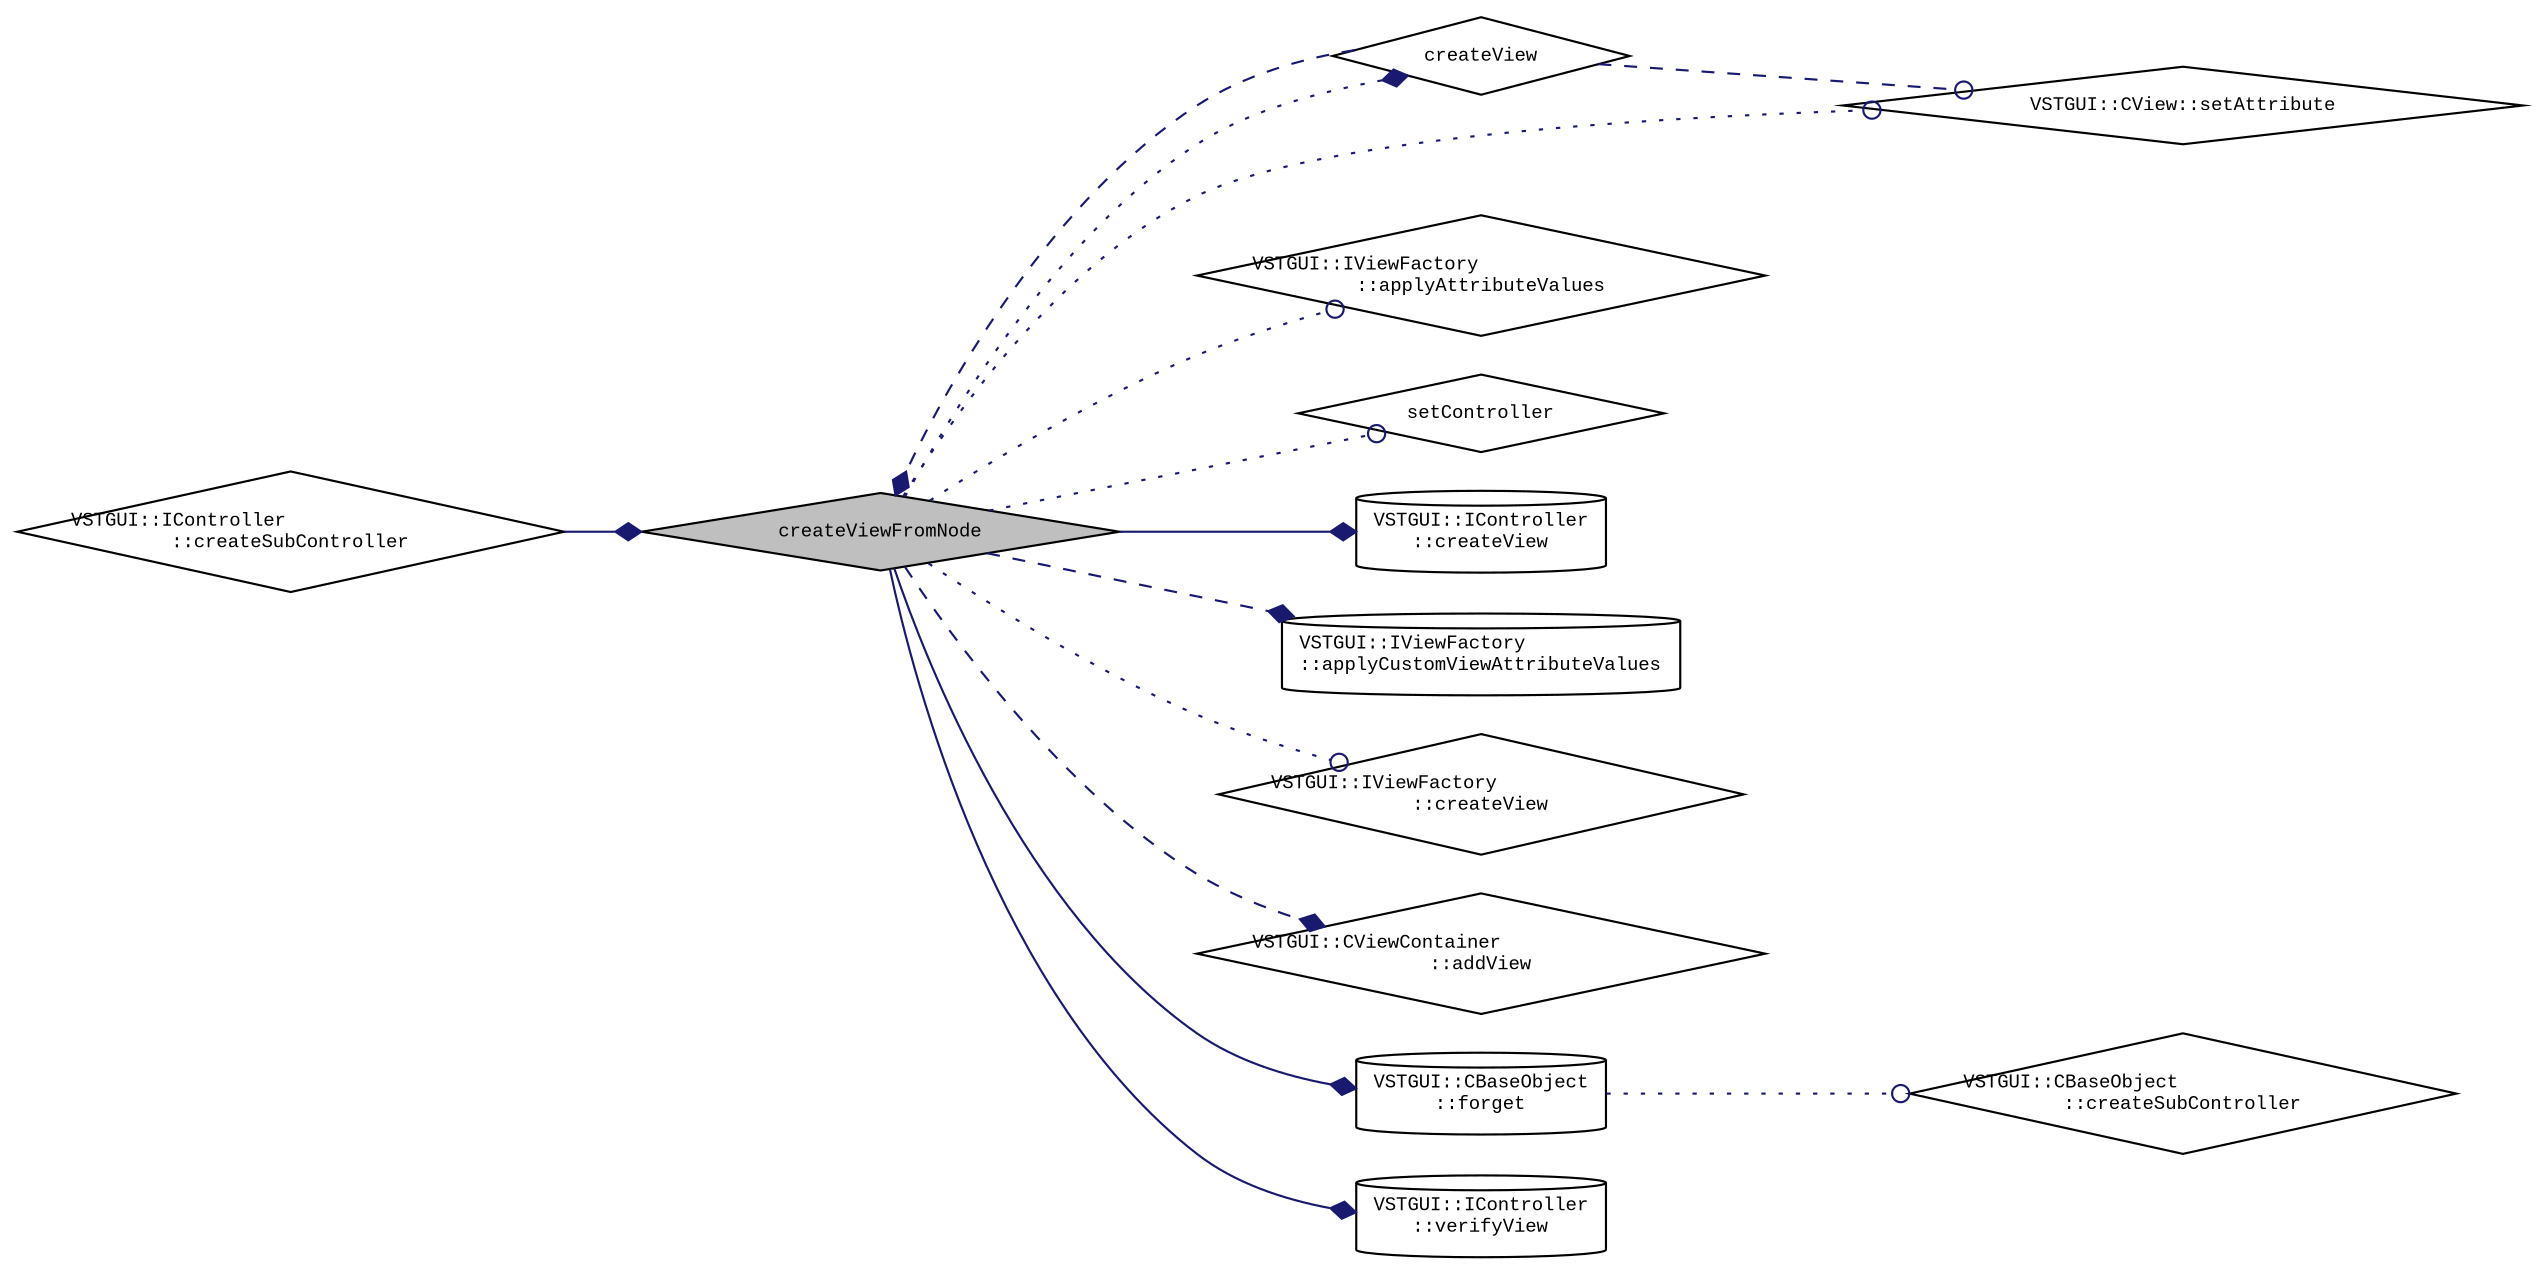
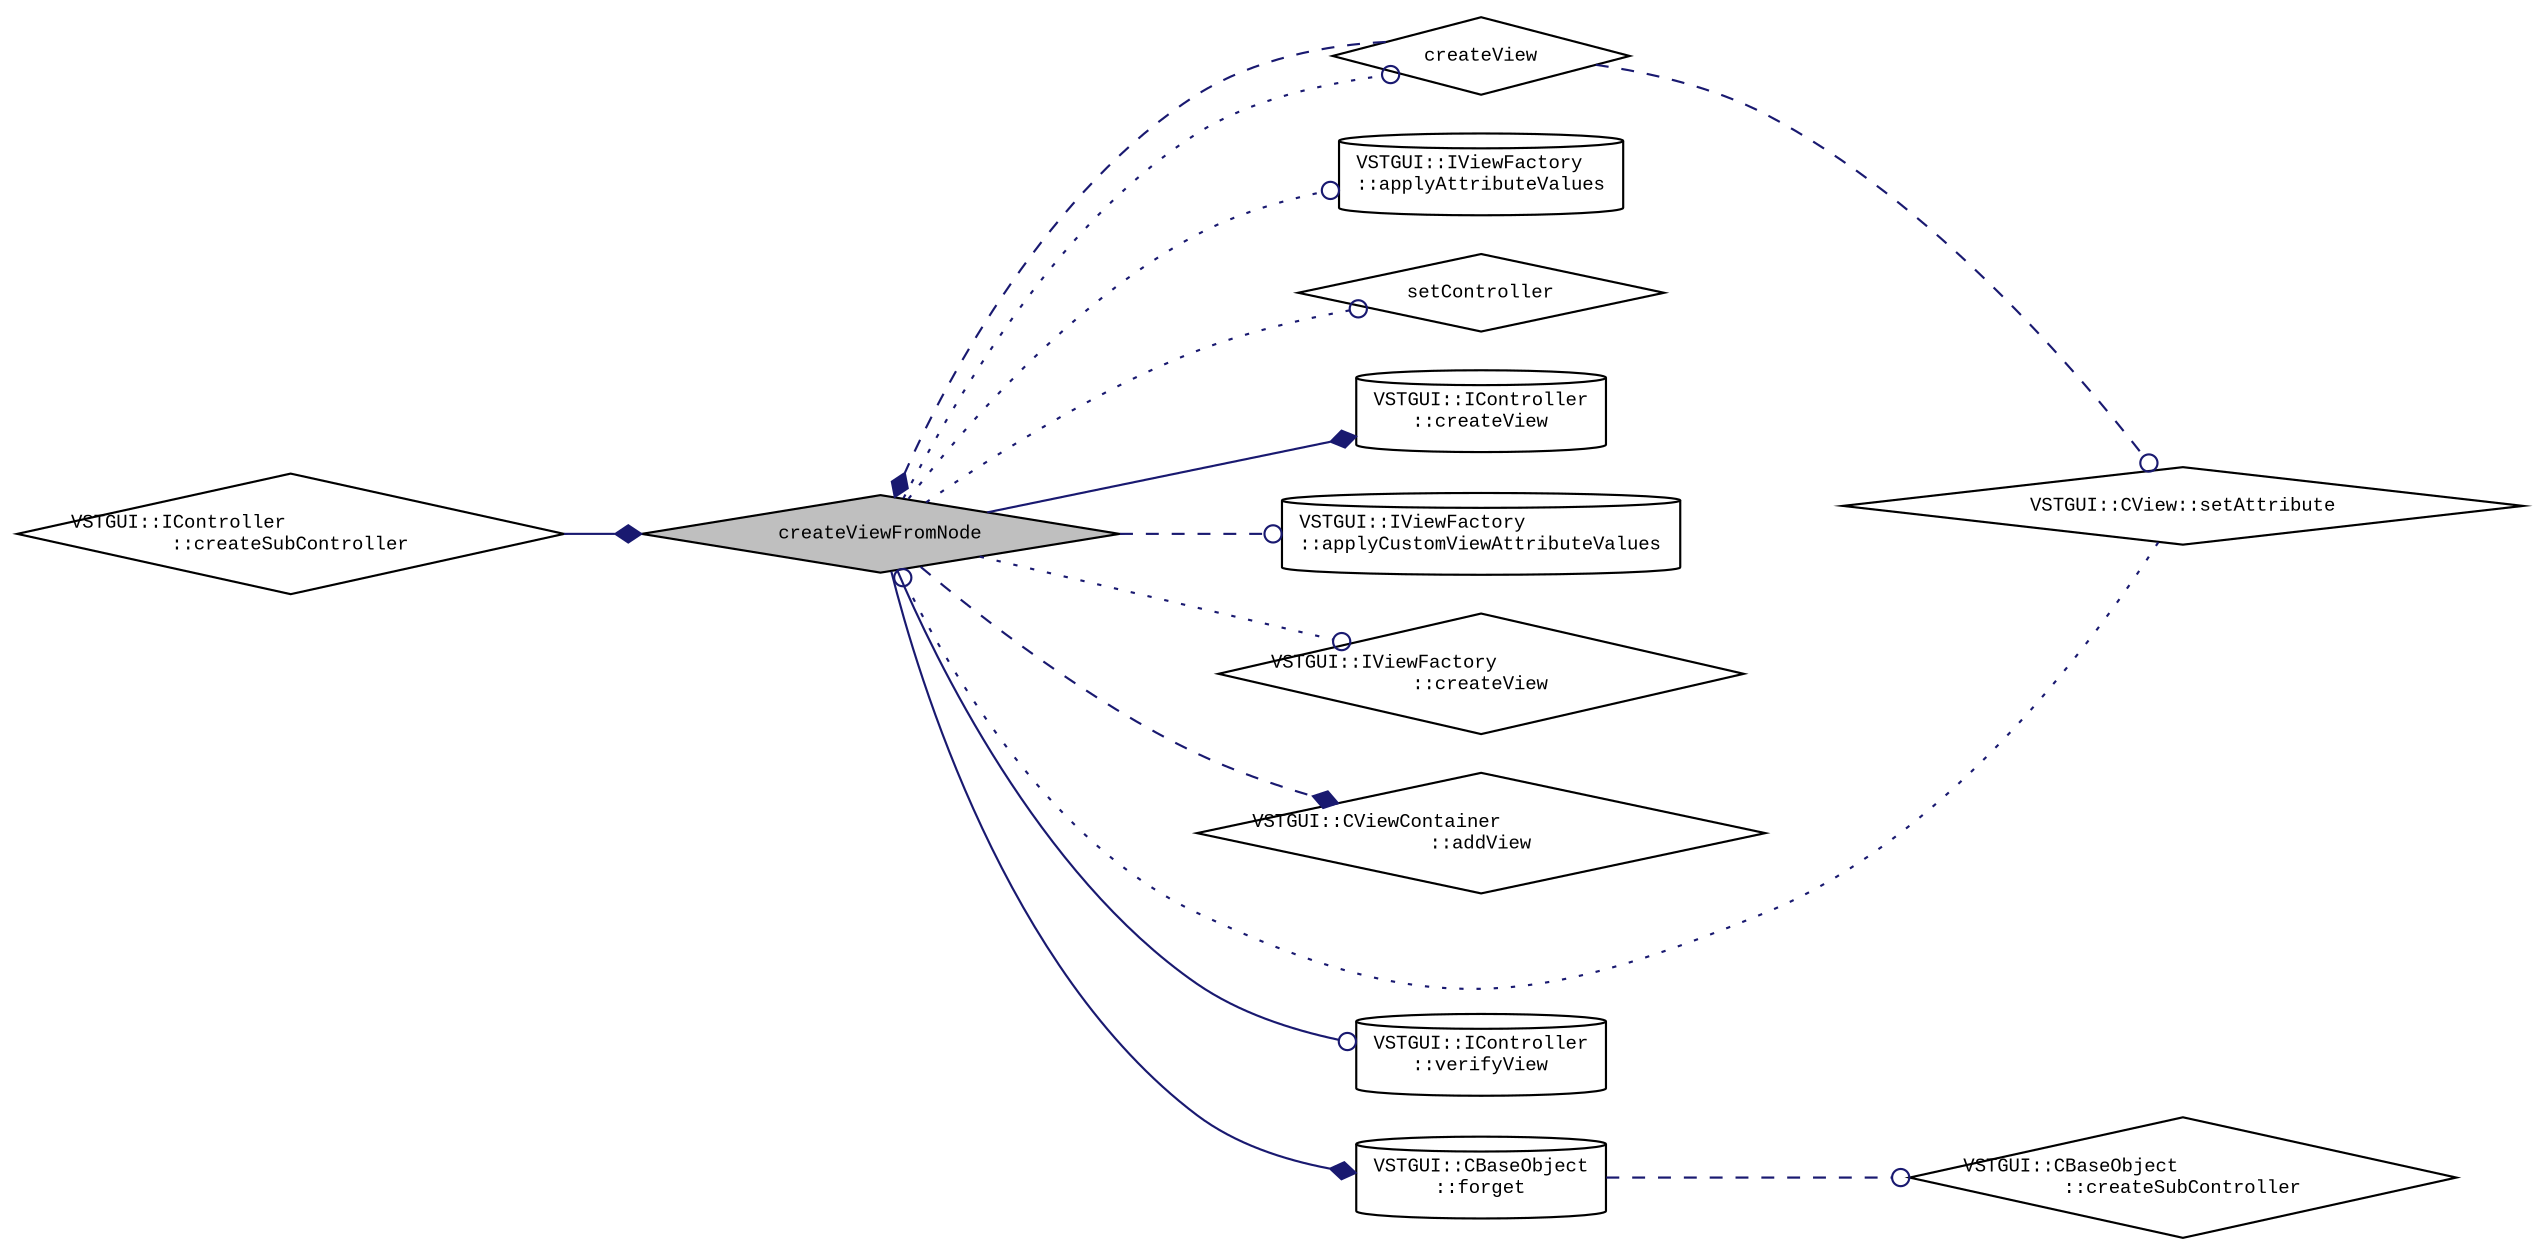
(1316, 160) -> (1532, 984)
(1095, 229) -> (1091, 223)
(1481, 276) -> (1481, 174)
(1128, 582) -> (1192, 534)
(1031, 951) -> (1066, 858)
(1749, 1094) -> (1749, 1178)
